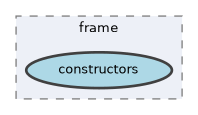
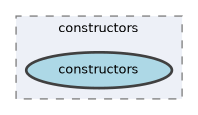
(99, 29) -> (99, 29)
